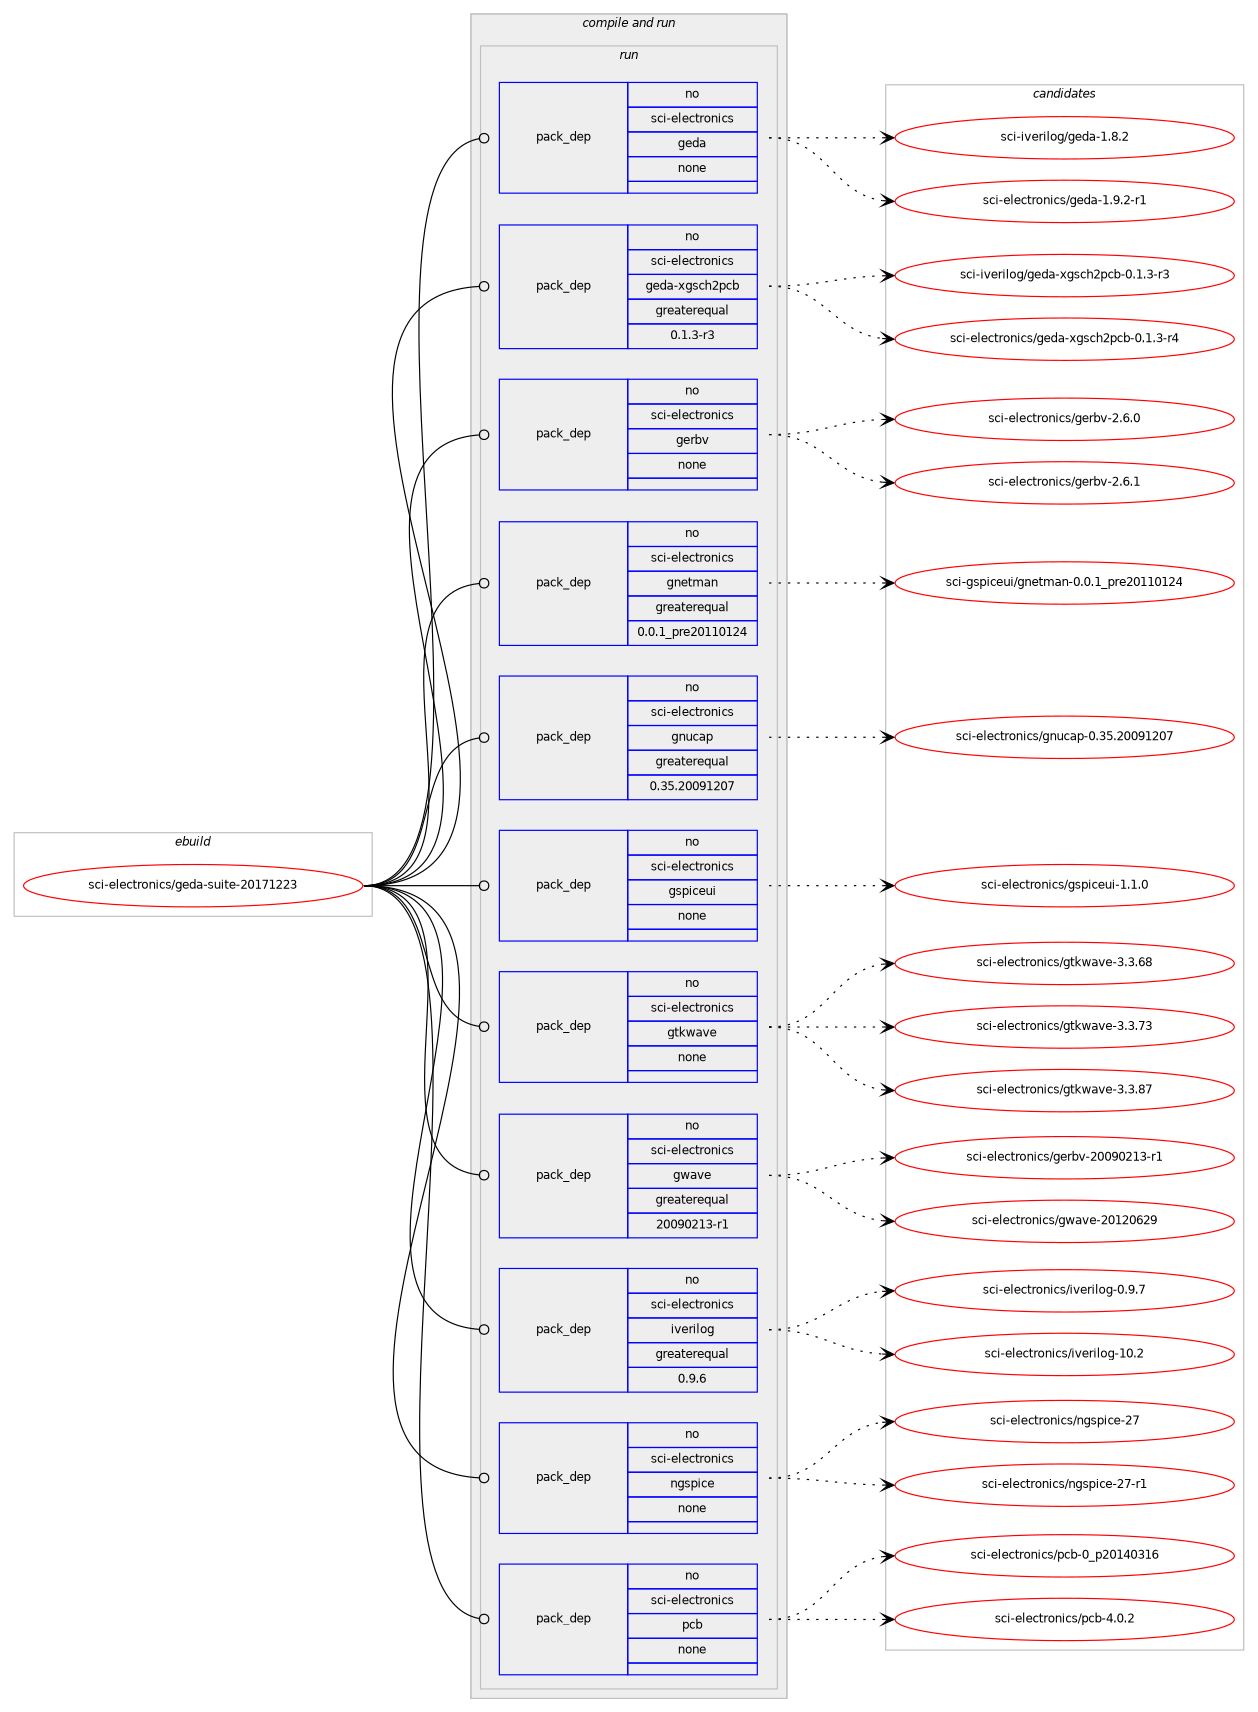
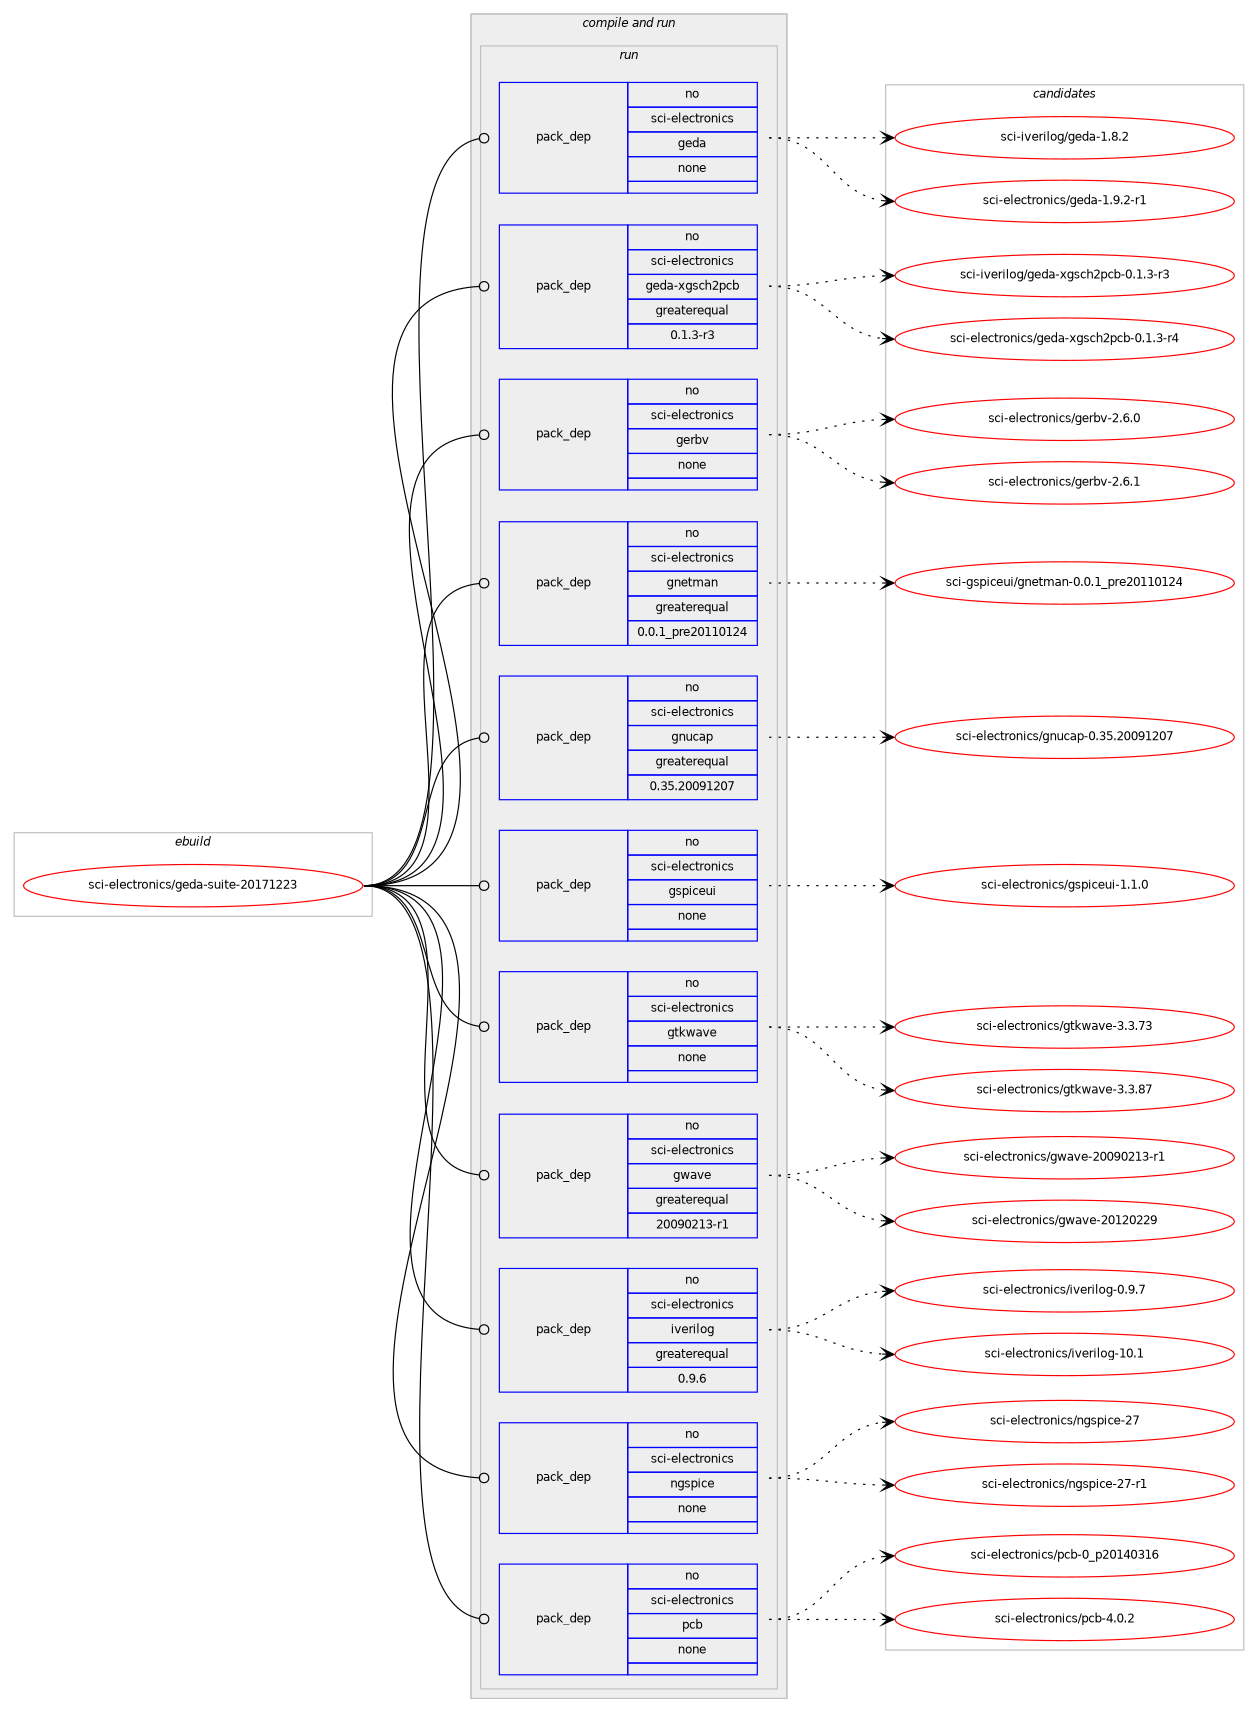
(1065, 963) -> none
(1065, 1158) -> (1065, 1158)
(1065, 1221) -> (1065, 1221)
(1065, 1354) -> (1065, 1354)
